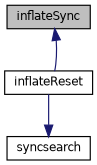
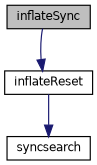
(56, 56) -> (41, 44)
